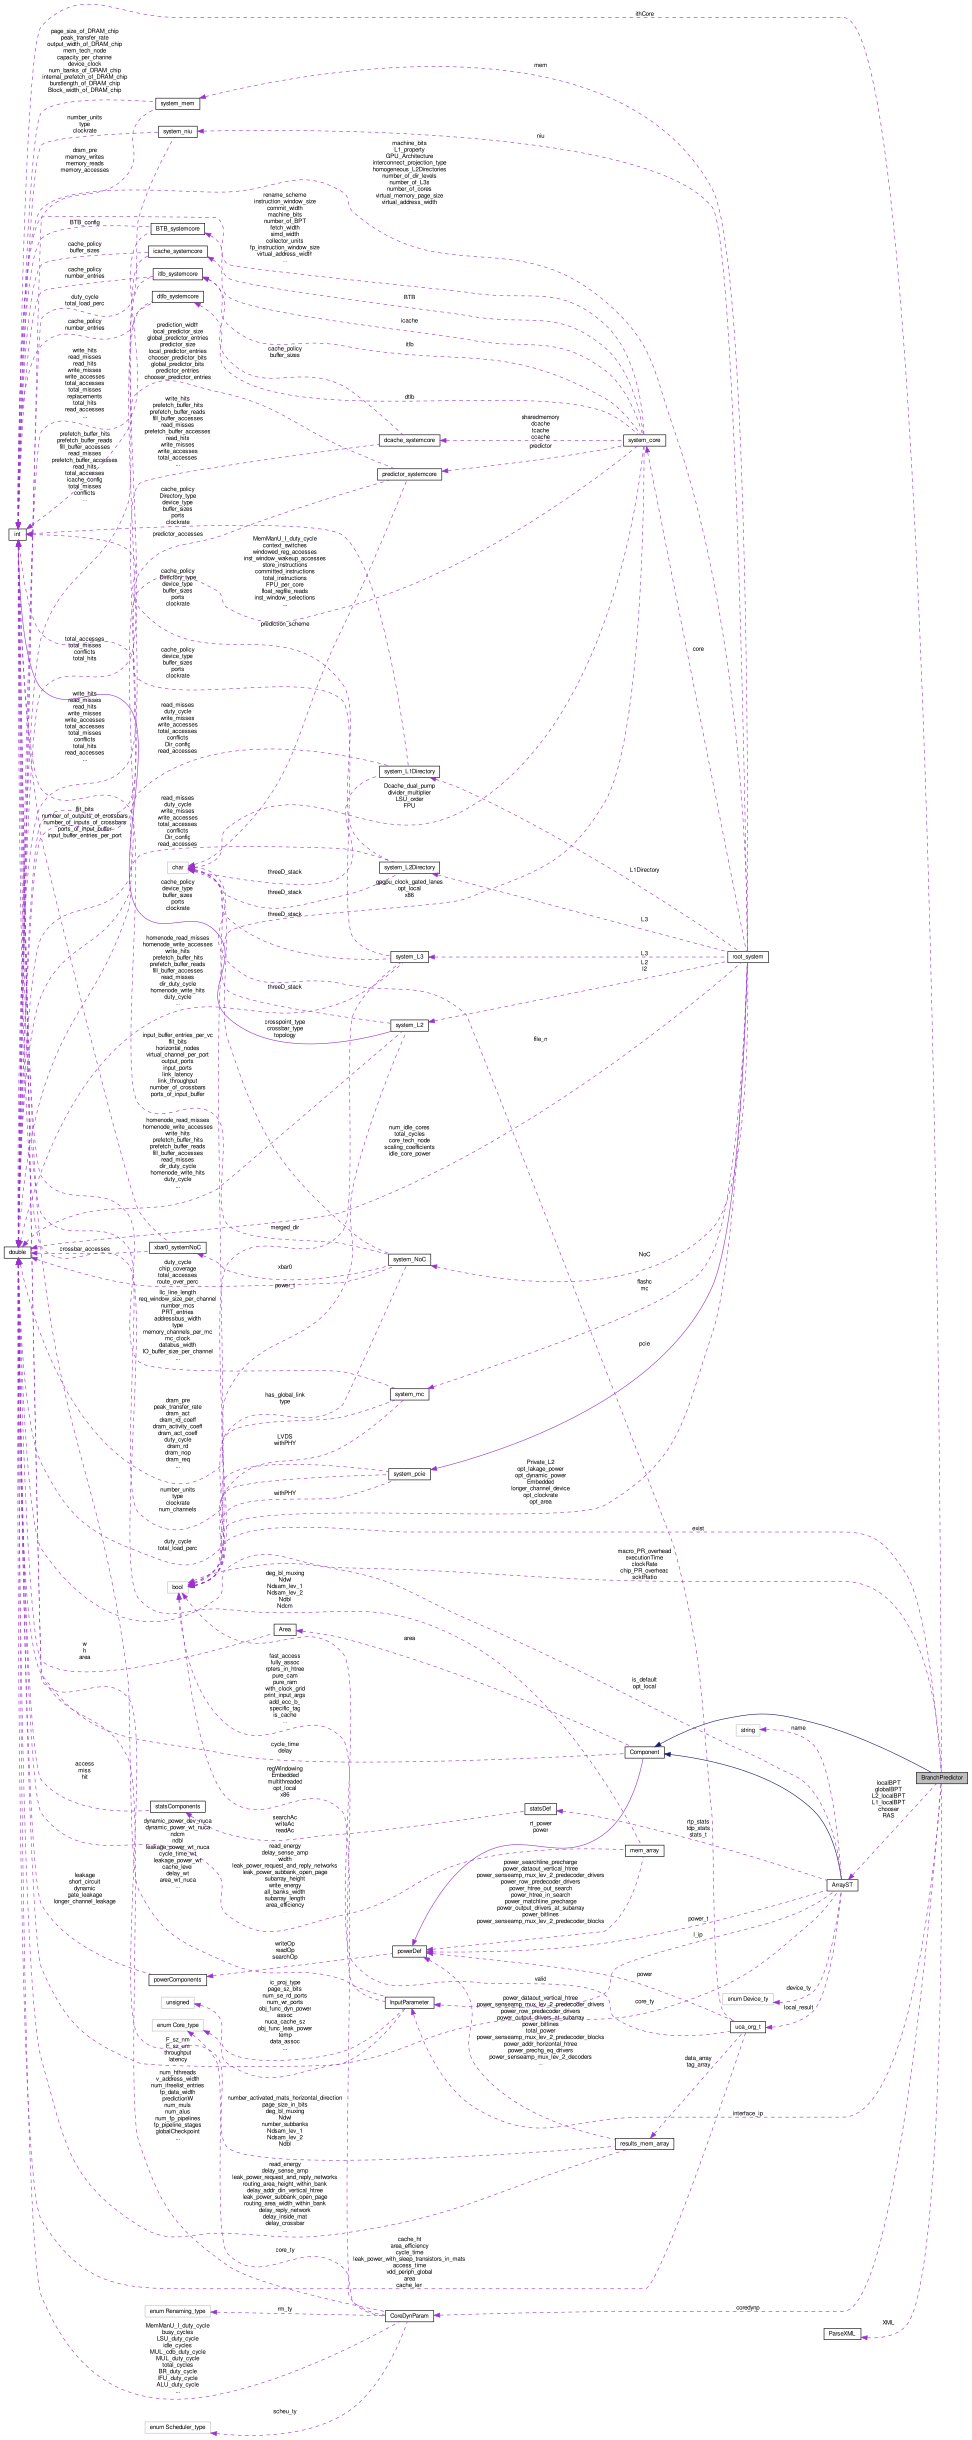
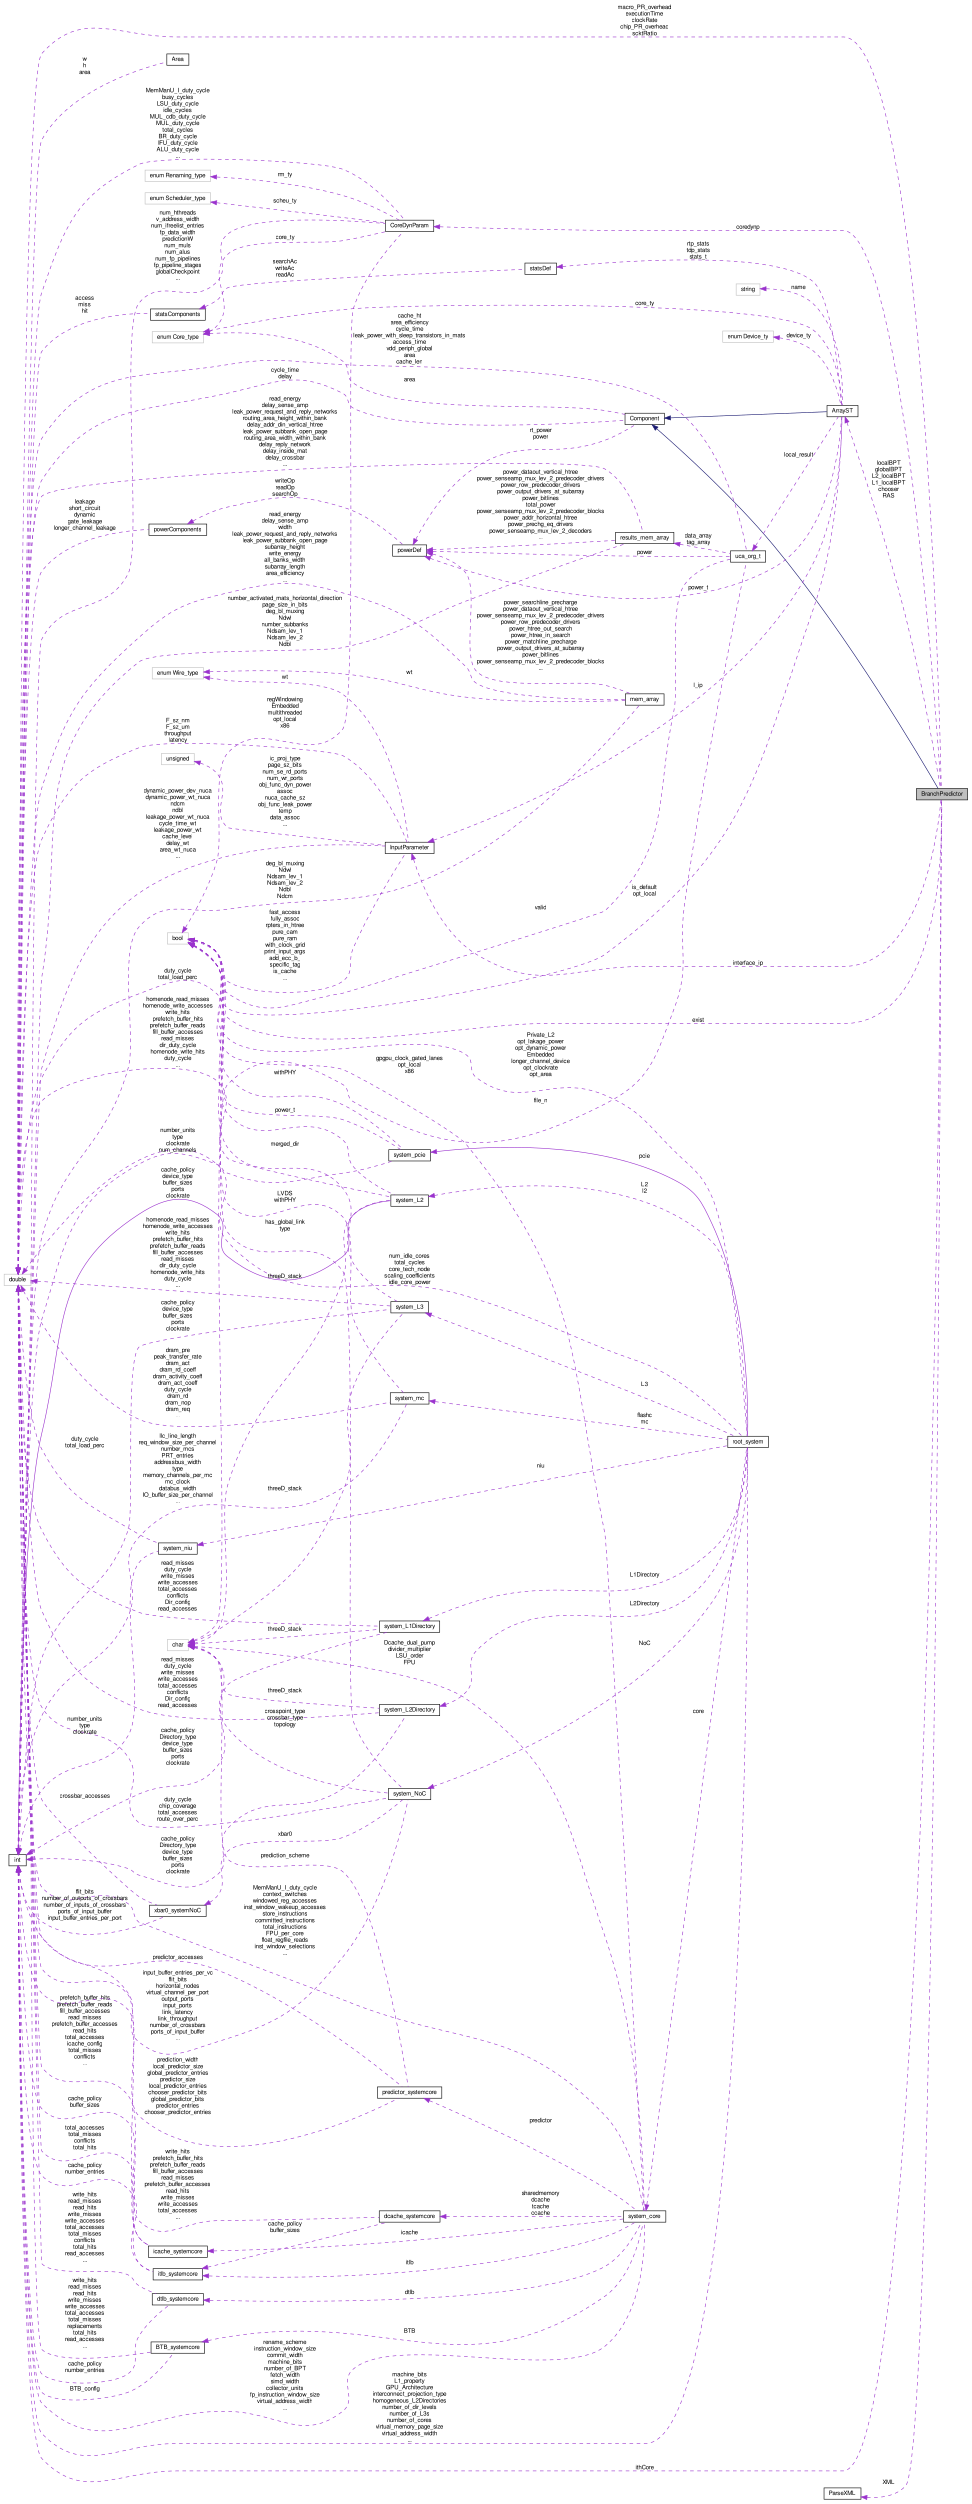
(178, 104) -> none
none -> (178, 673)
(645, 920) -> (645, 1604)
(18, 1253) -> (18, 1280)
(470, 1679) -> (406, 400)
(532, 1845) -> (509, 453)
